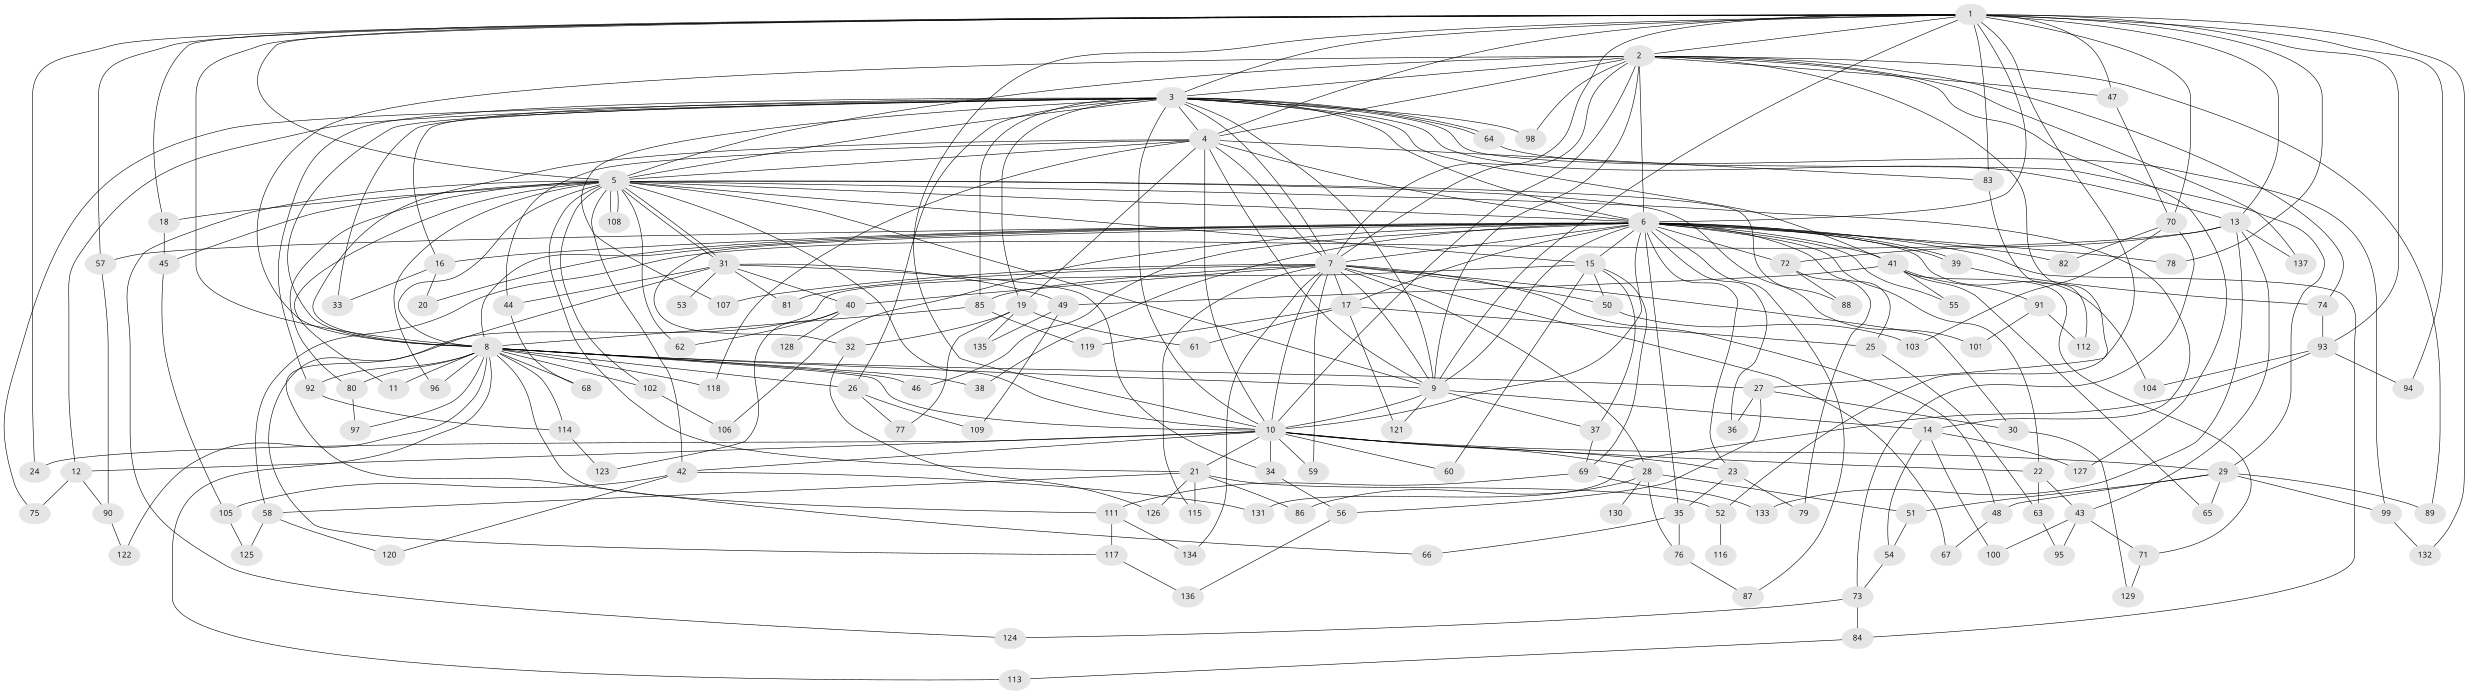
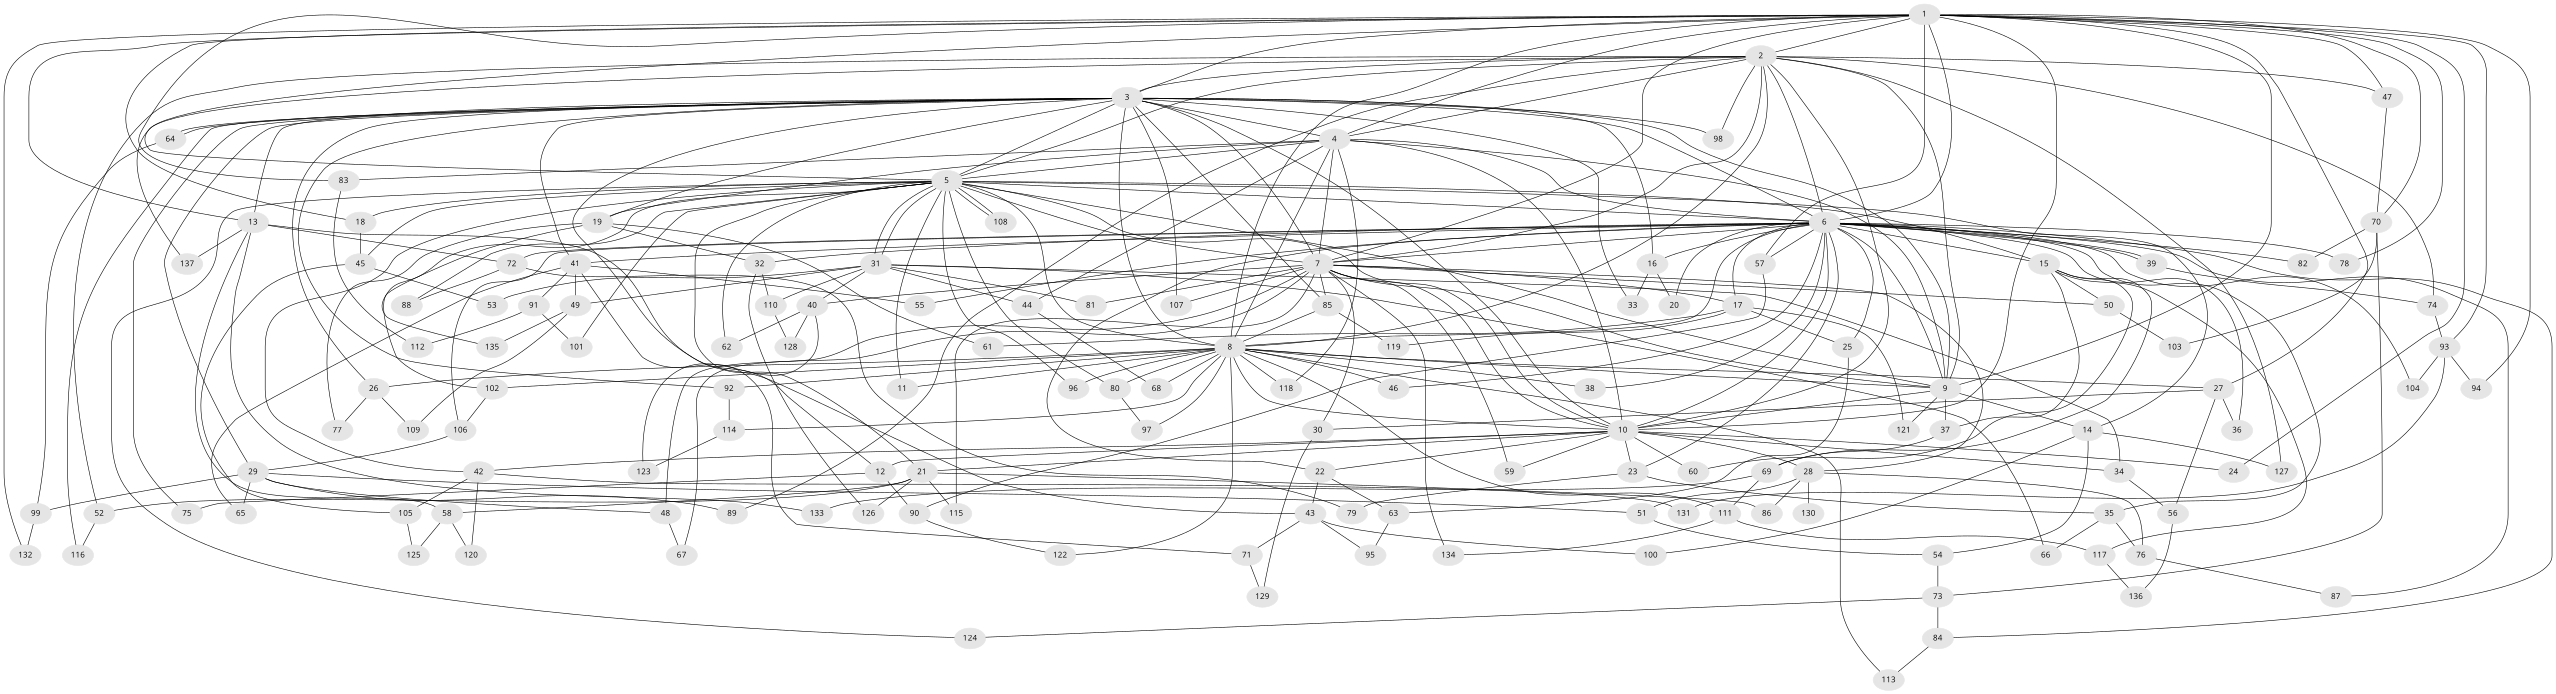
none -> (199, 141)
none -> (1095, 228)
none -> (426, 285)
none -> (771, 306)
(1747, 452) -> (368, 455)
